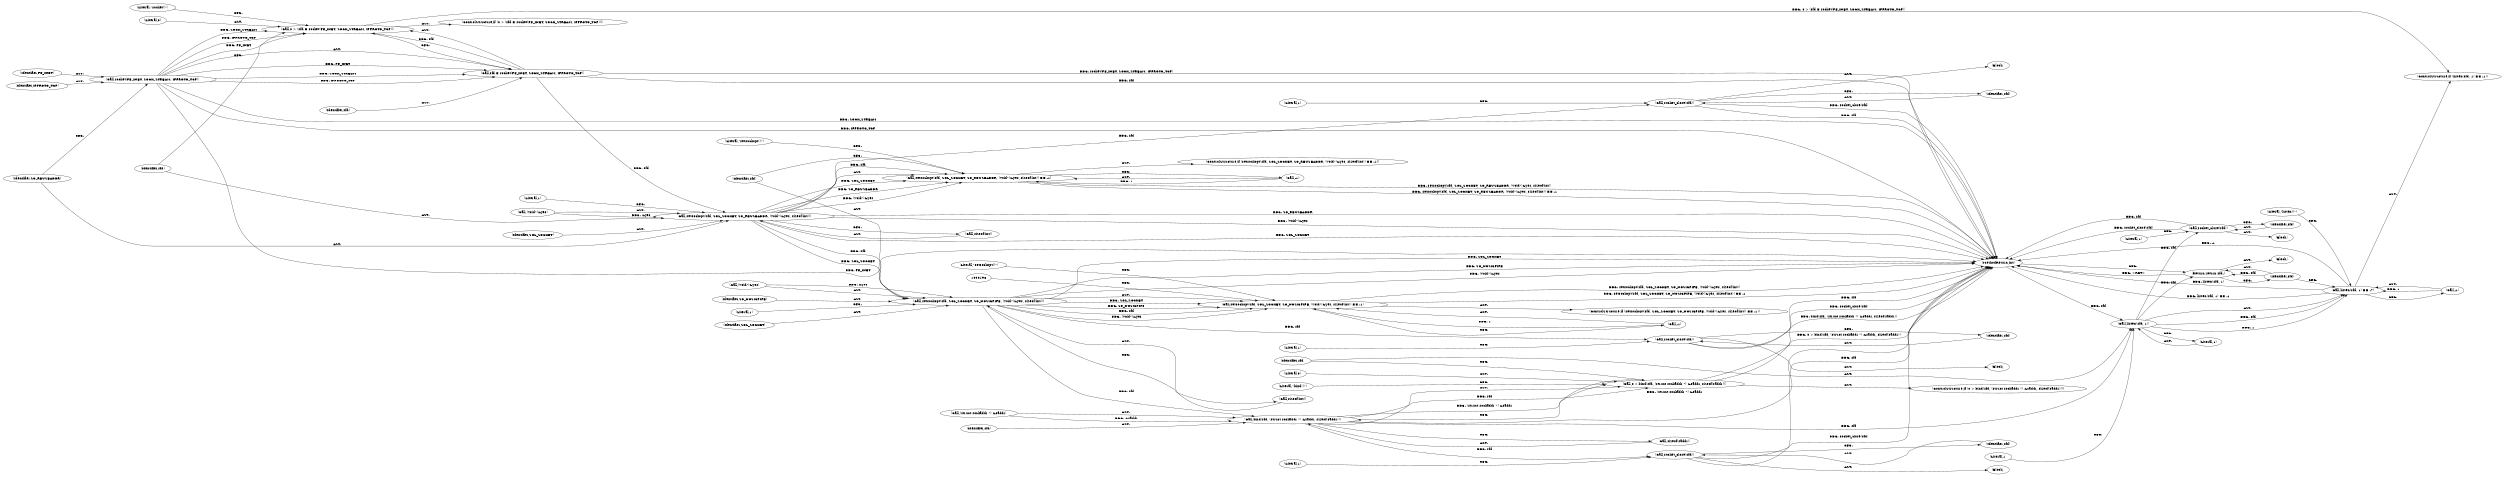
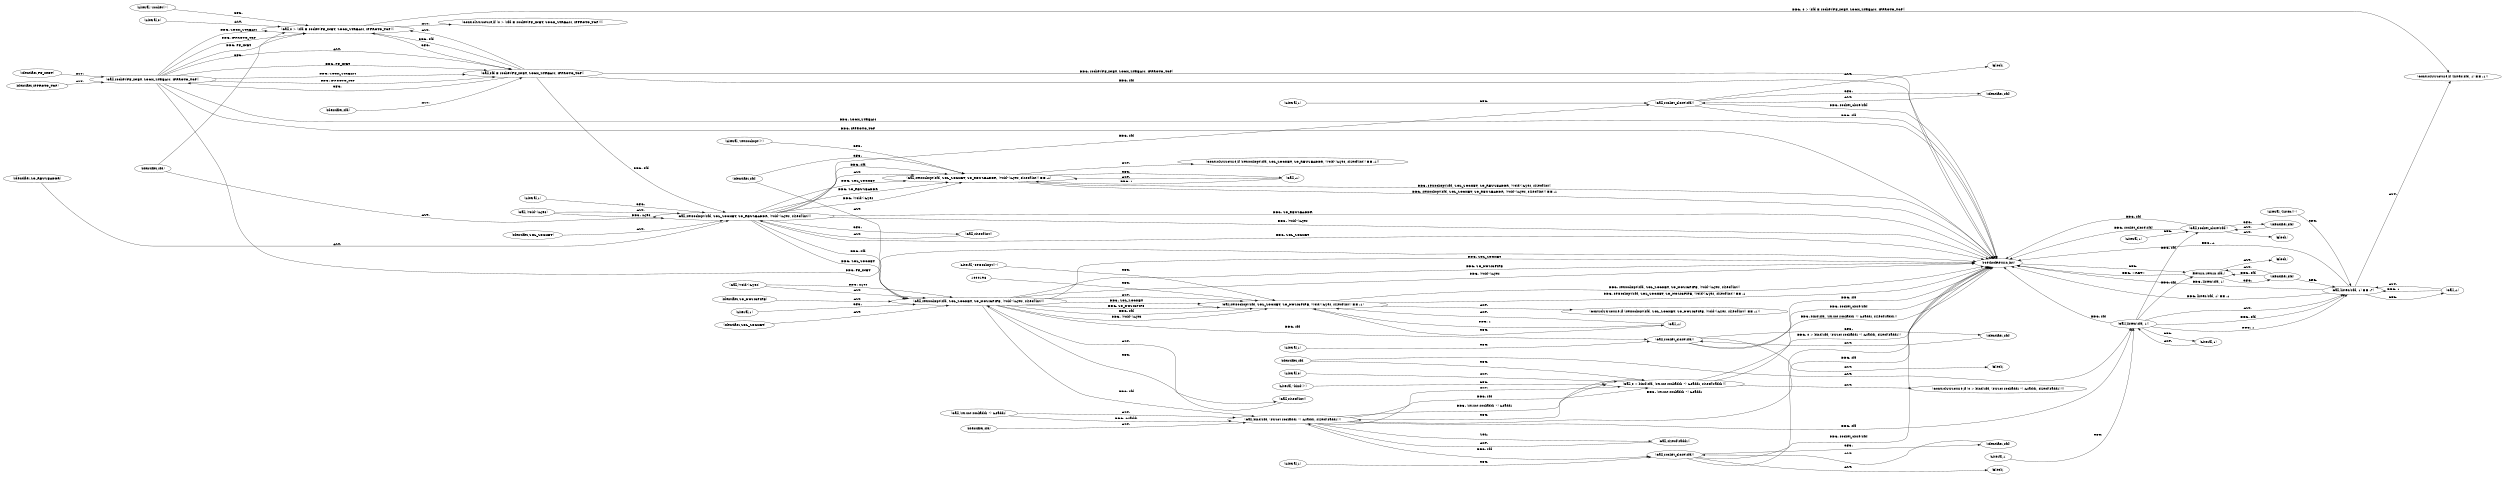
(94, 130) -> (350, 91)
(2063, 295) -> (2055, 302)
(1485, 435) -> (1485, 435)
